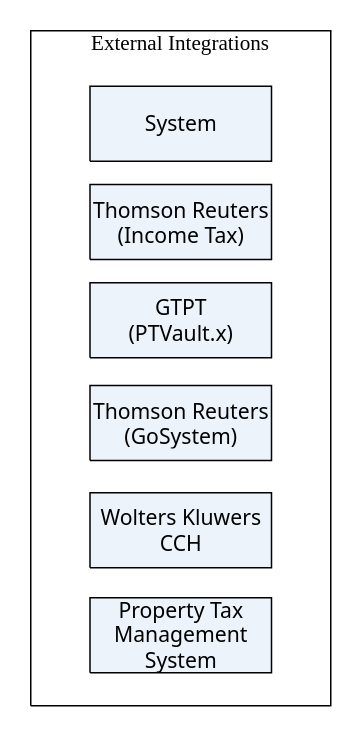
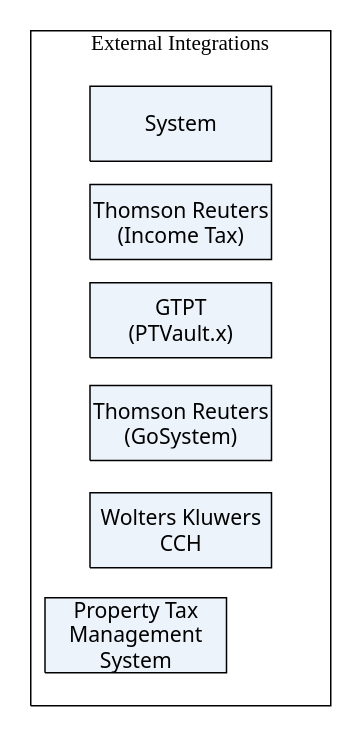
(181, 635) -> (136, 635)
